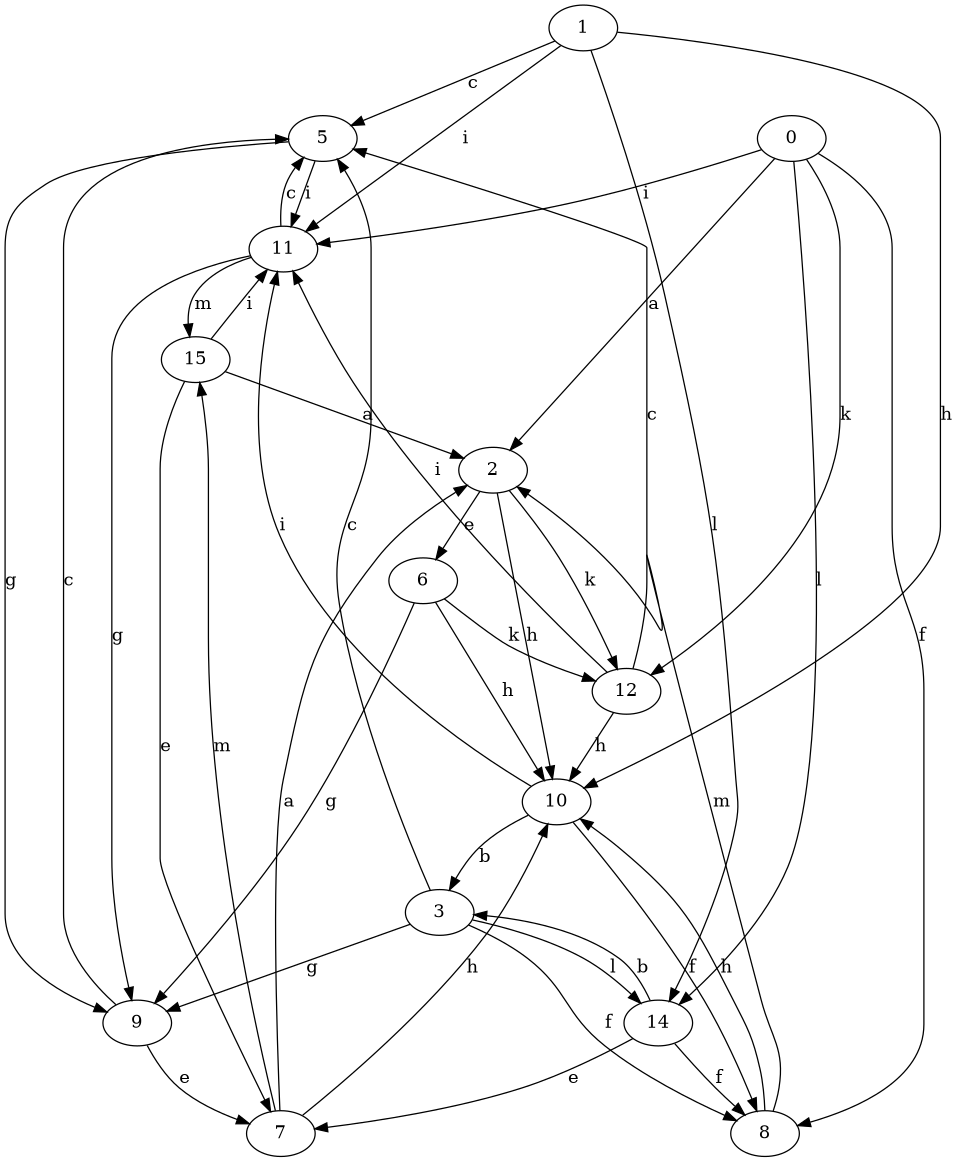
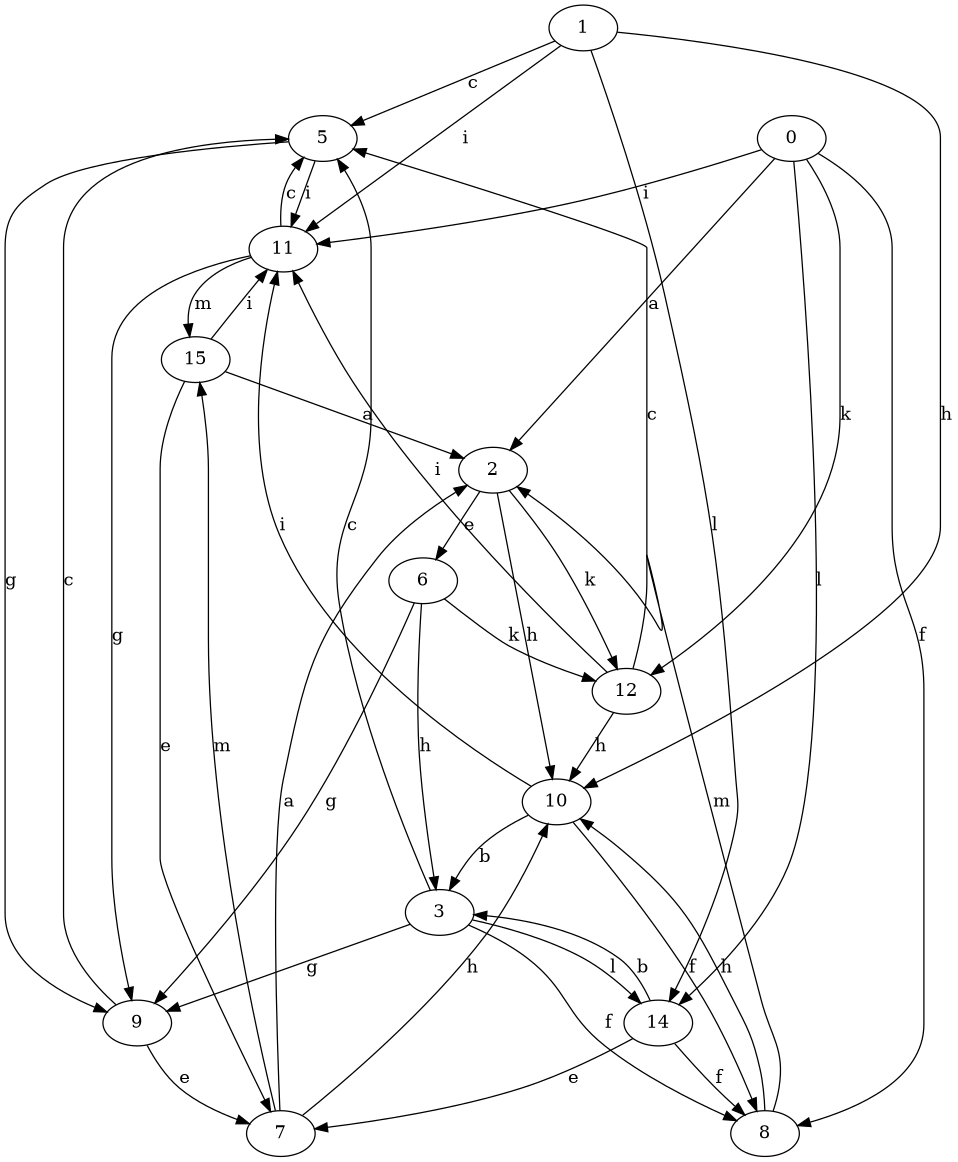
(486, 686) -> (419, 741)
